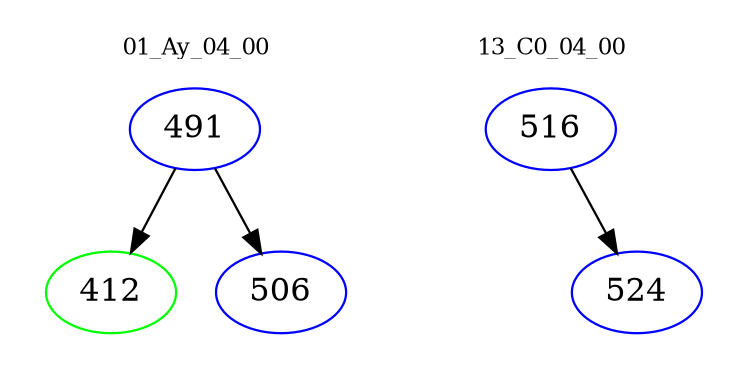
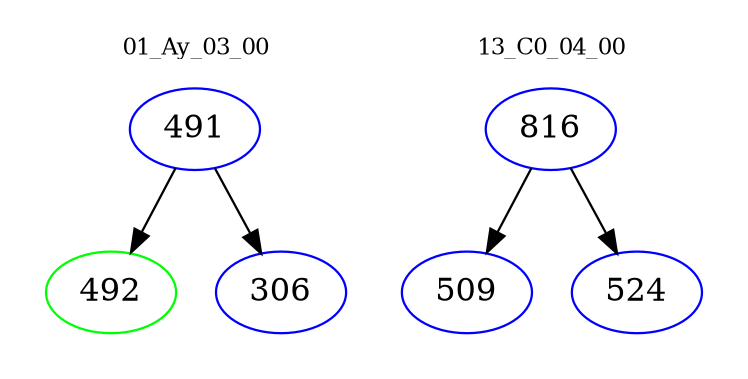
(196, 49) -> (196, 49)
(551, 129) -> (551, 129)
(111, 292) -> (111, 292)
(281, 292) -> (281, 292)
none -> (467, 292)
